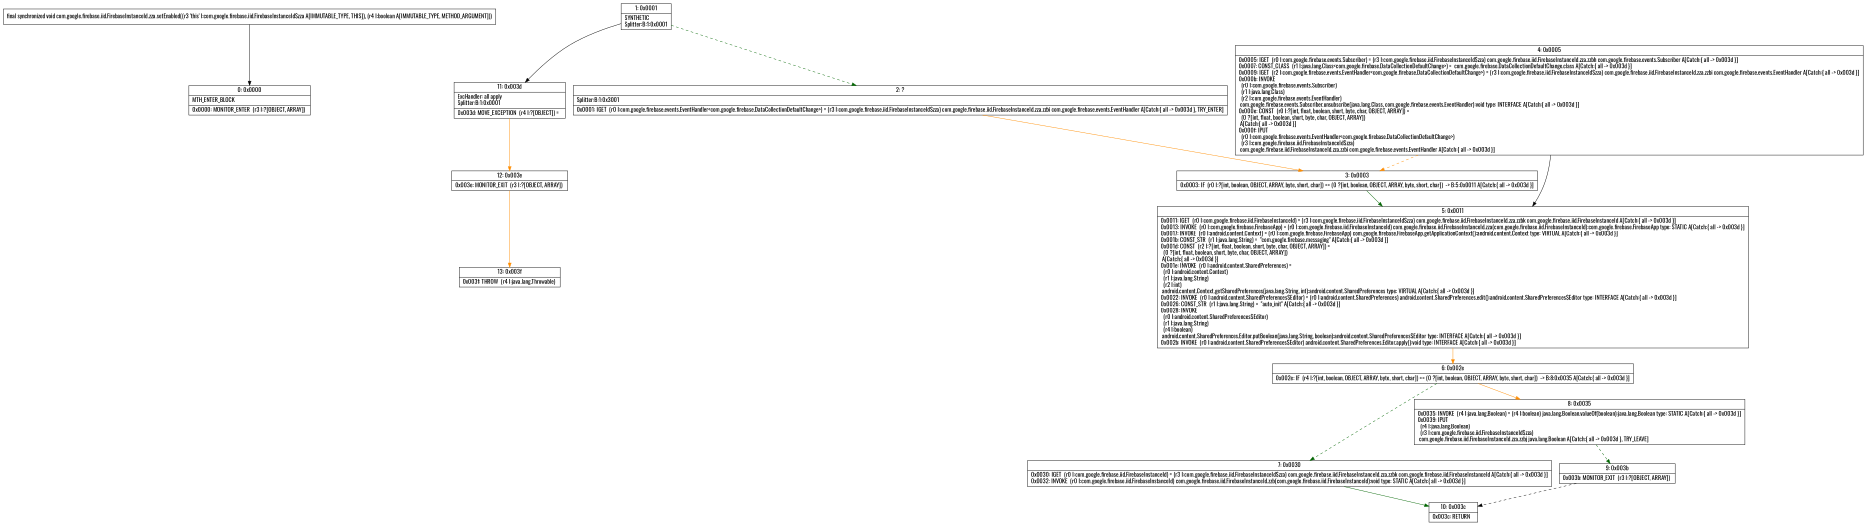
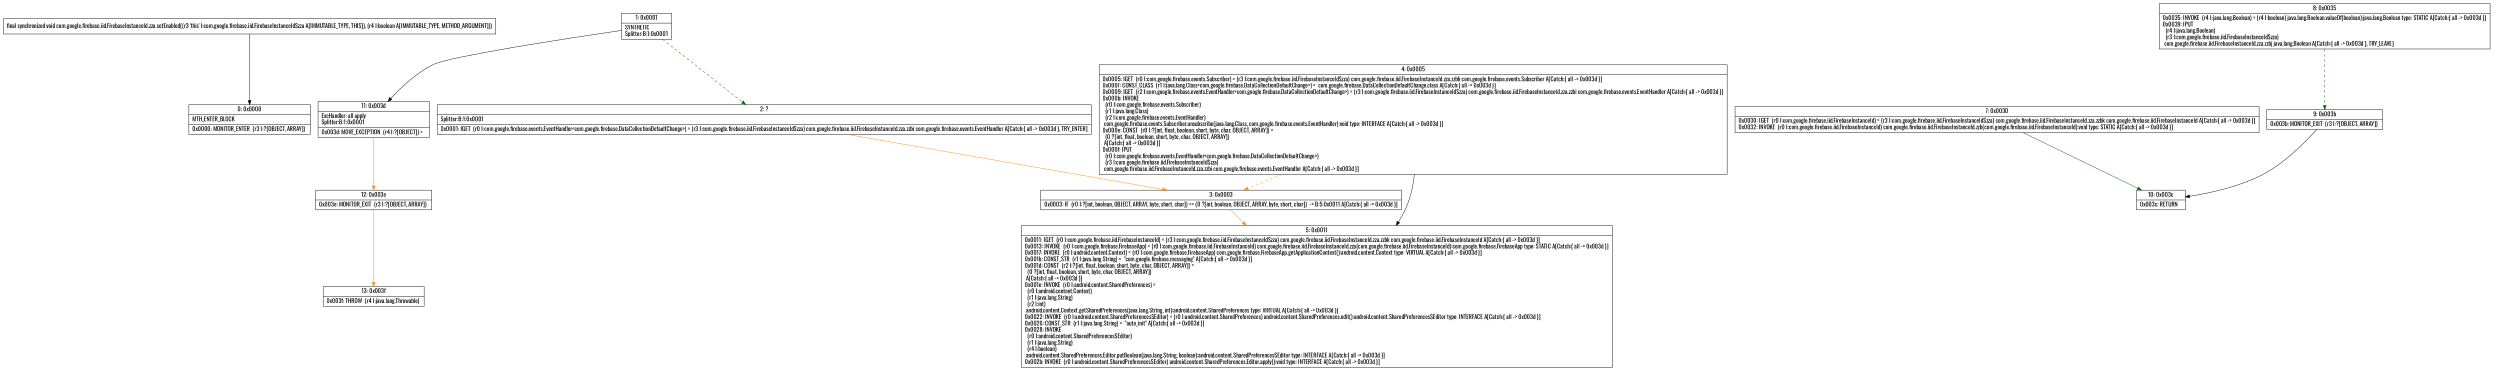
(598, 100) -> (462, 119)
(1373, 197) -> (1237, 216)
(1453, 374) -> none
(1529, 494) -> (2260, 176)
